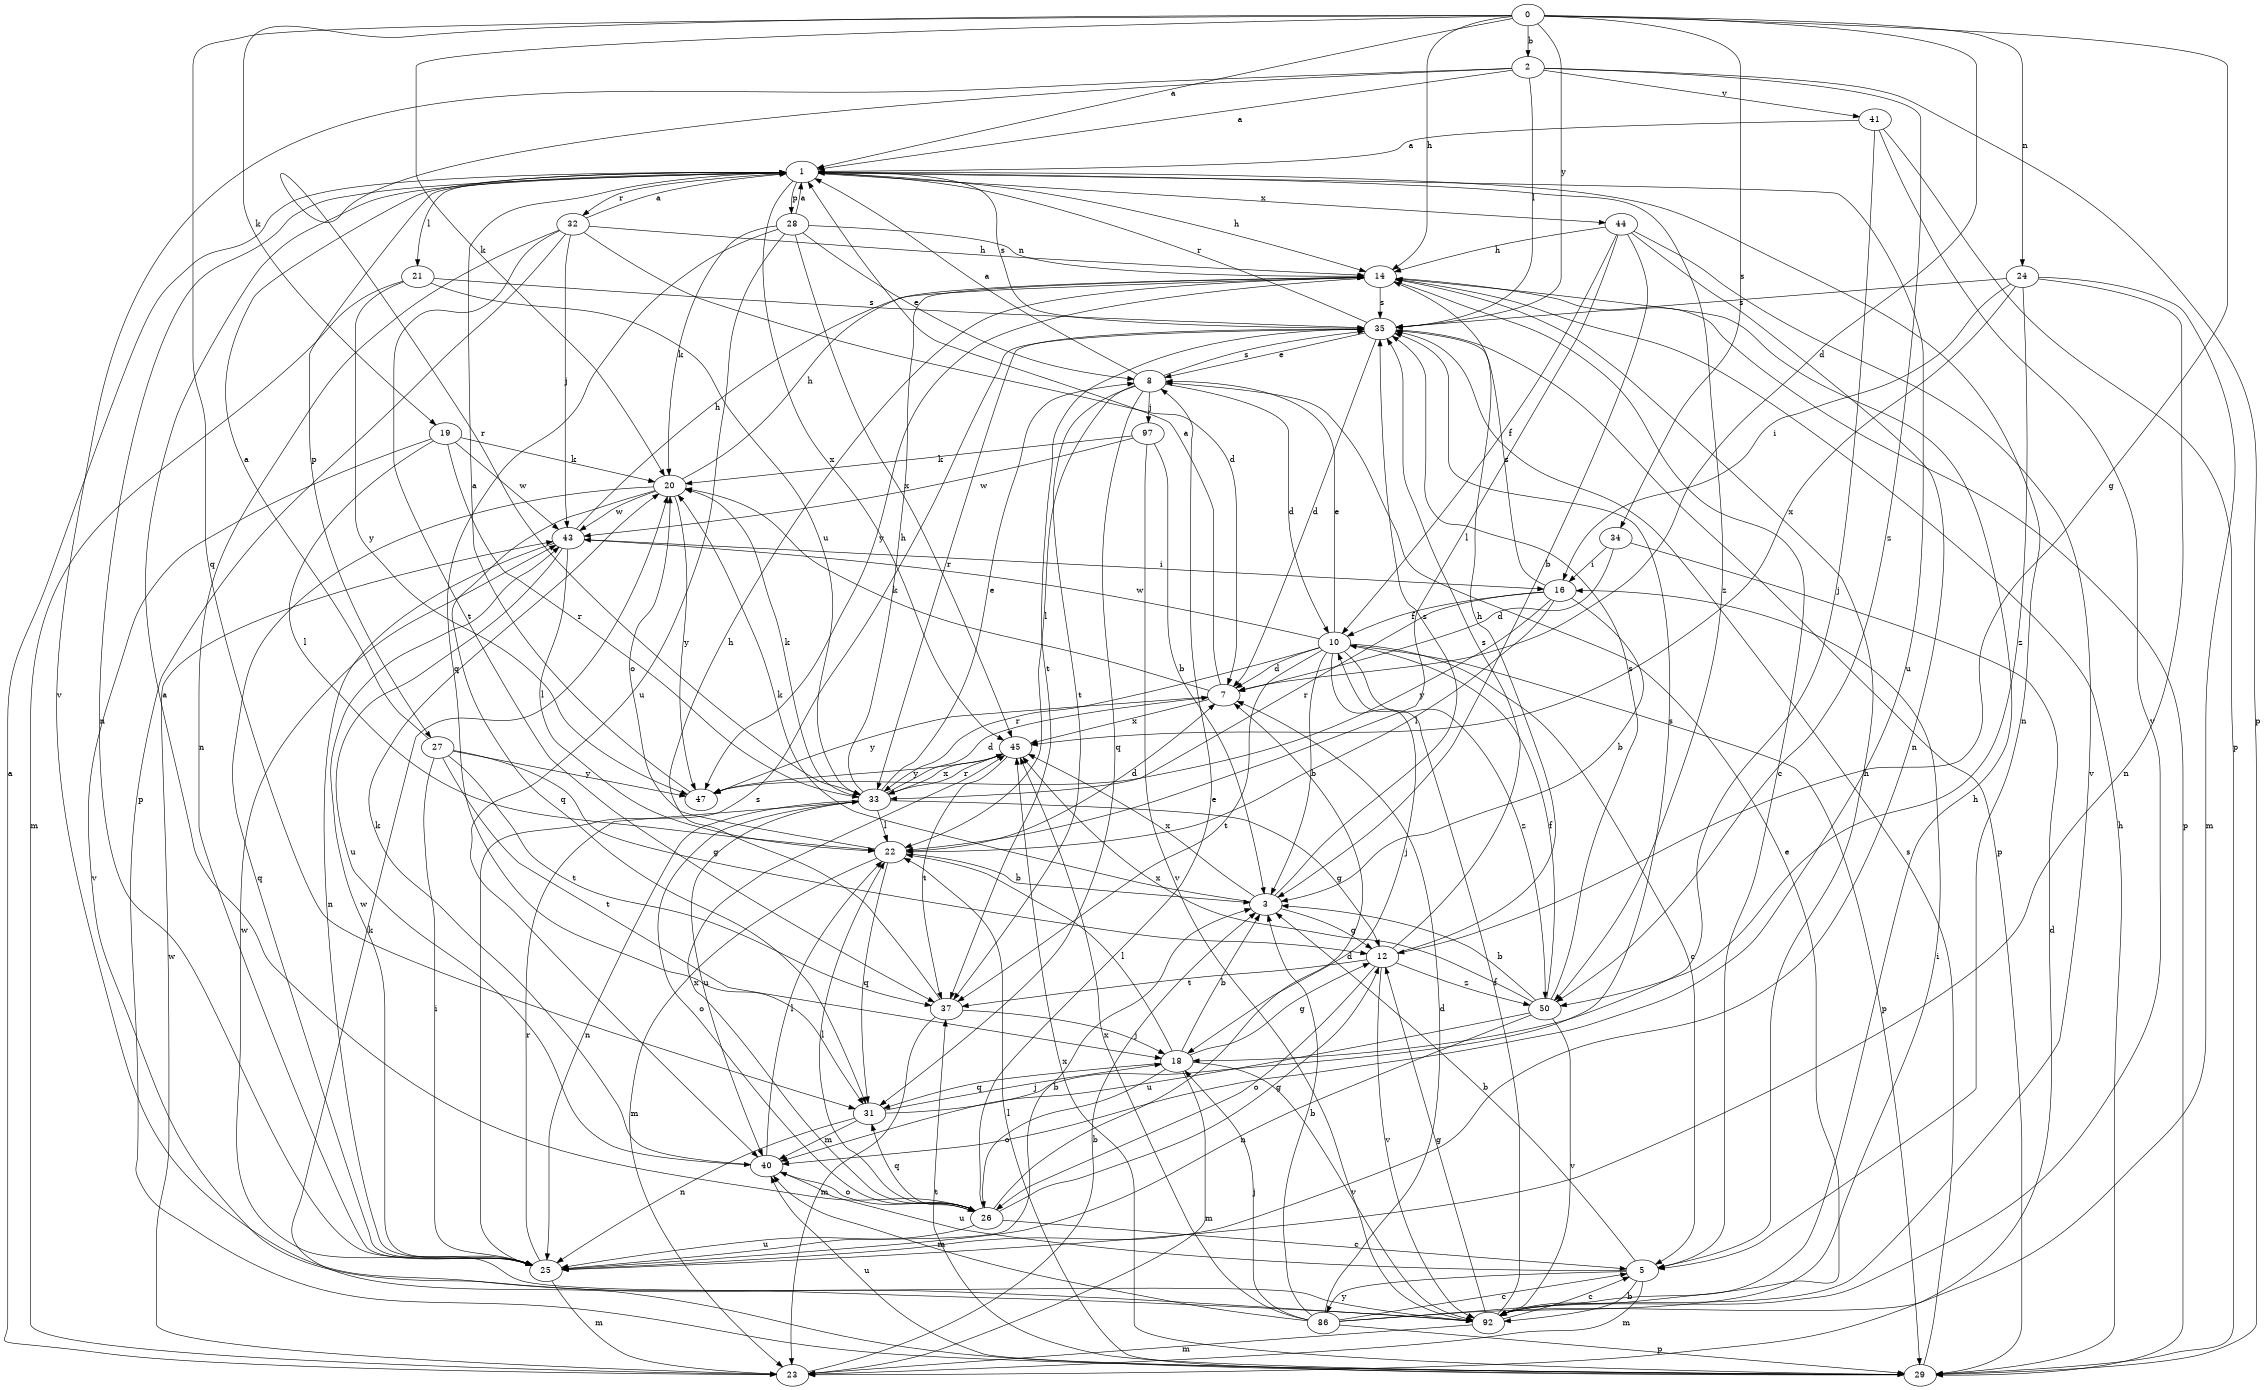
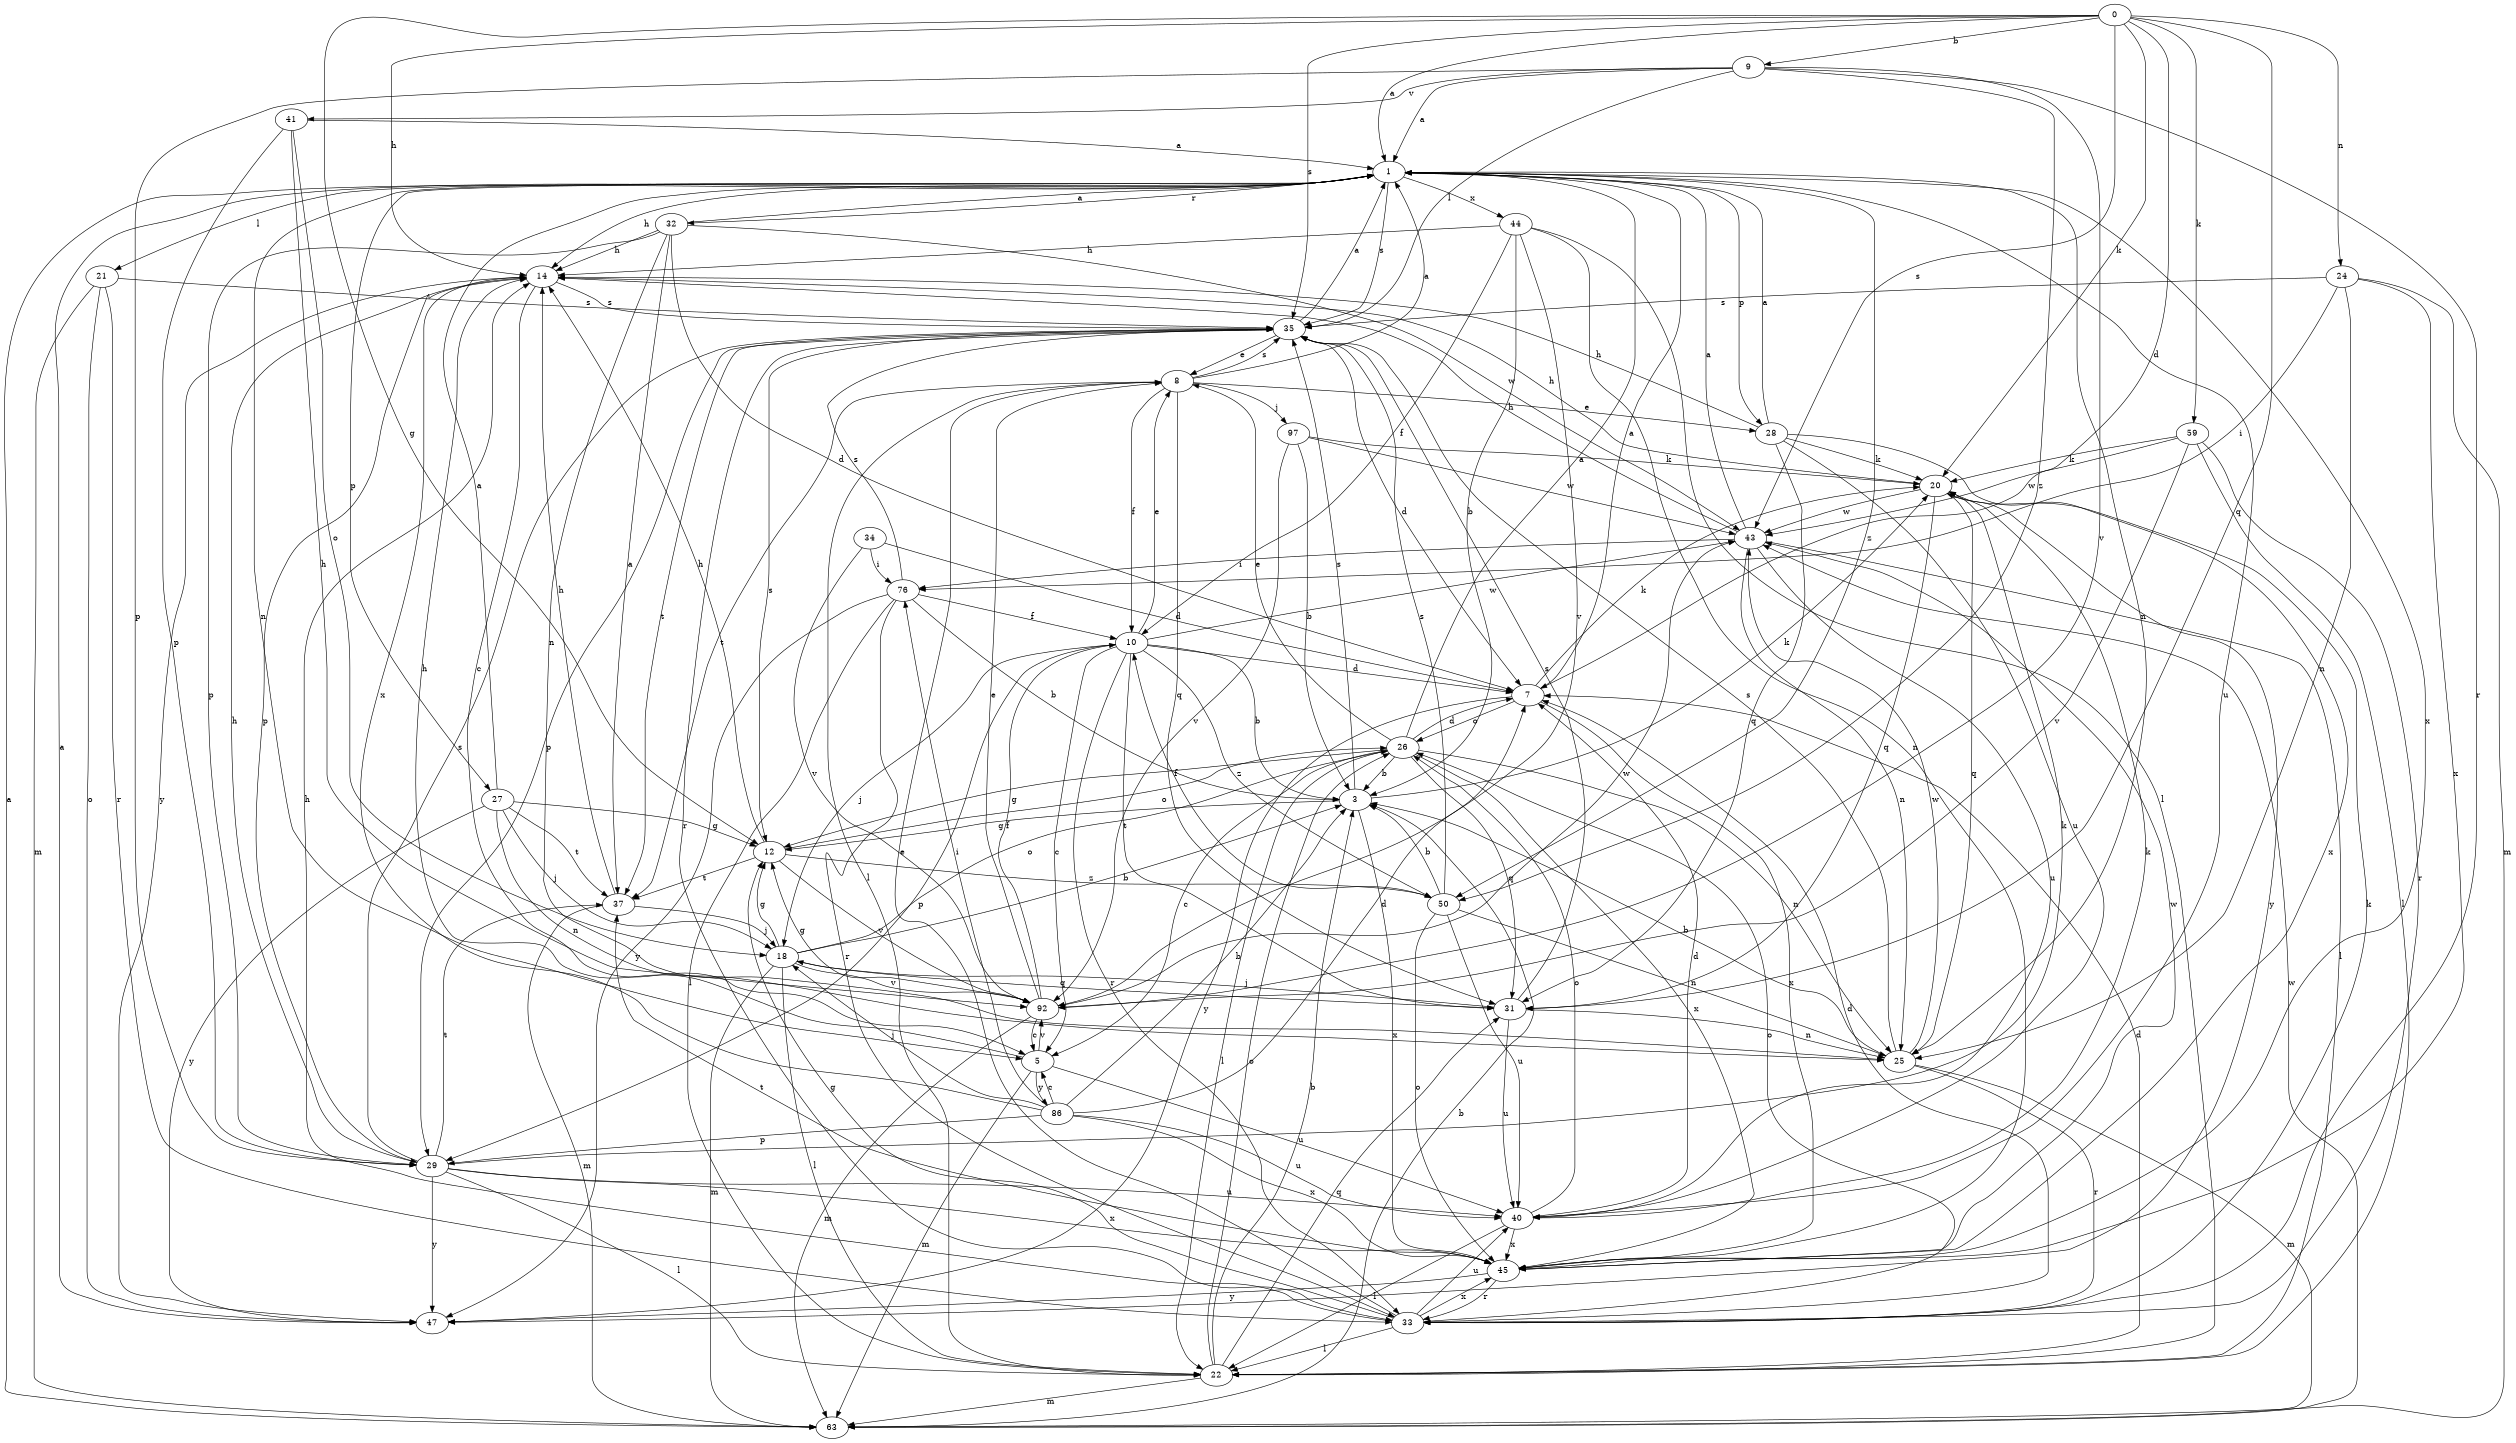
(1528, 67) -> (1749, 67)
(1564, 172) -> (1310, 172)
(1740, 206) -> (1956, 257)
none -> (1706, 221)
(1022, 250) -> (1599, 355)
(1199, 250) -> (1357, 250)
(956, 328) -> (1472, 401)
(567, 381) -> (1512, 381)
(446, 434) -> (2192, 434)
(1292, 512) -> (1133, 512)
(372, 538) -> (90, 800)
(826, 538) -> (119, 800)
(1560, 591) -> (903, 591)
(1839, 591) -> (336, 538)
(470, 617) -> (630, 564)
(1487, 661) -> (791, 363)
none -> (1468, 720)
(2153, 721) -> (324, 564)
(1978, 768) -> none
(649, 770) -> (1251, 1041)
(1976, 800) -> (383, 695)
(1182, 851) -> (1209, 904)
(1159, 878) -> (1418, 1088)
(608, 904) -> (556, 878)
(2052, 931) -> (815, 774)
(627, 941) -> none
none -> (1690, 974)
(436, 1009) -> (576, 931)
none -> (2138, 1027)
(1620, 1037) -> (1980, 851)
(1469, 1078) -> (1381, 771)
(829, 1140) -> (1506, 1114)
(1570, 1168) -> none
none -> (432, 1242)
none -> (1511, 1242)
(766, 1245) -> (1796, 904)
(942, 1245) -> (1299, 1166)
(1630, 1297) -> (1043, 1035)
(793, 1375) -> (832, 1428)
